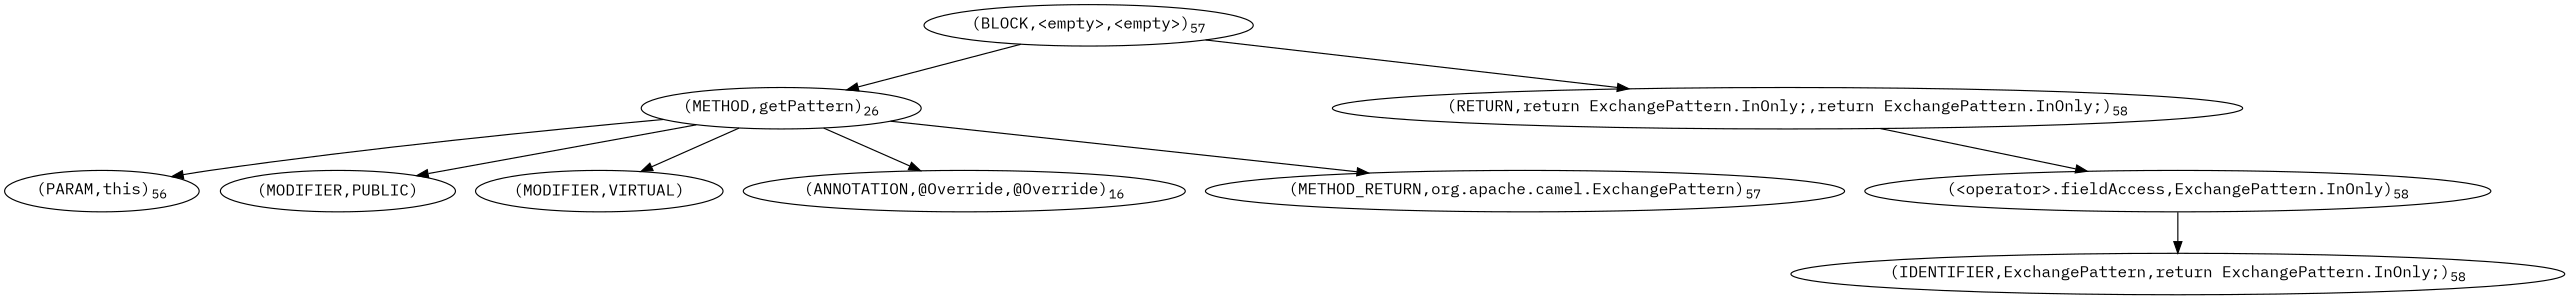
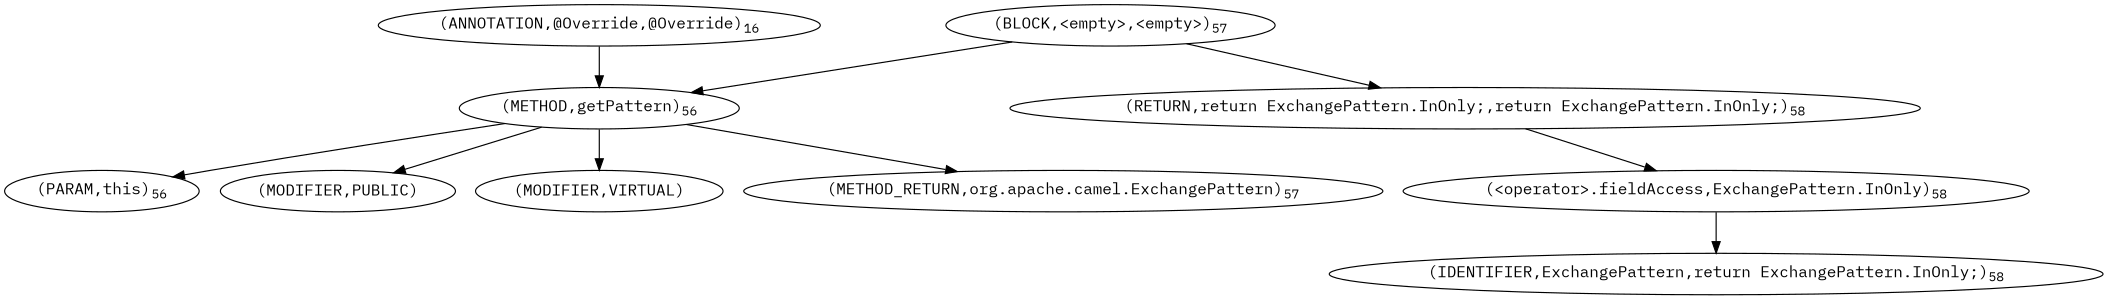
(872, 107) -> (690, 107)
(867, 147) -> (599, 61)
